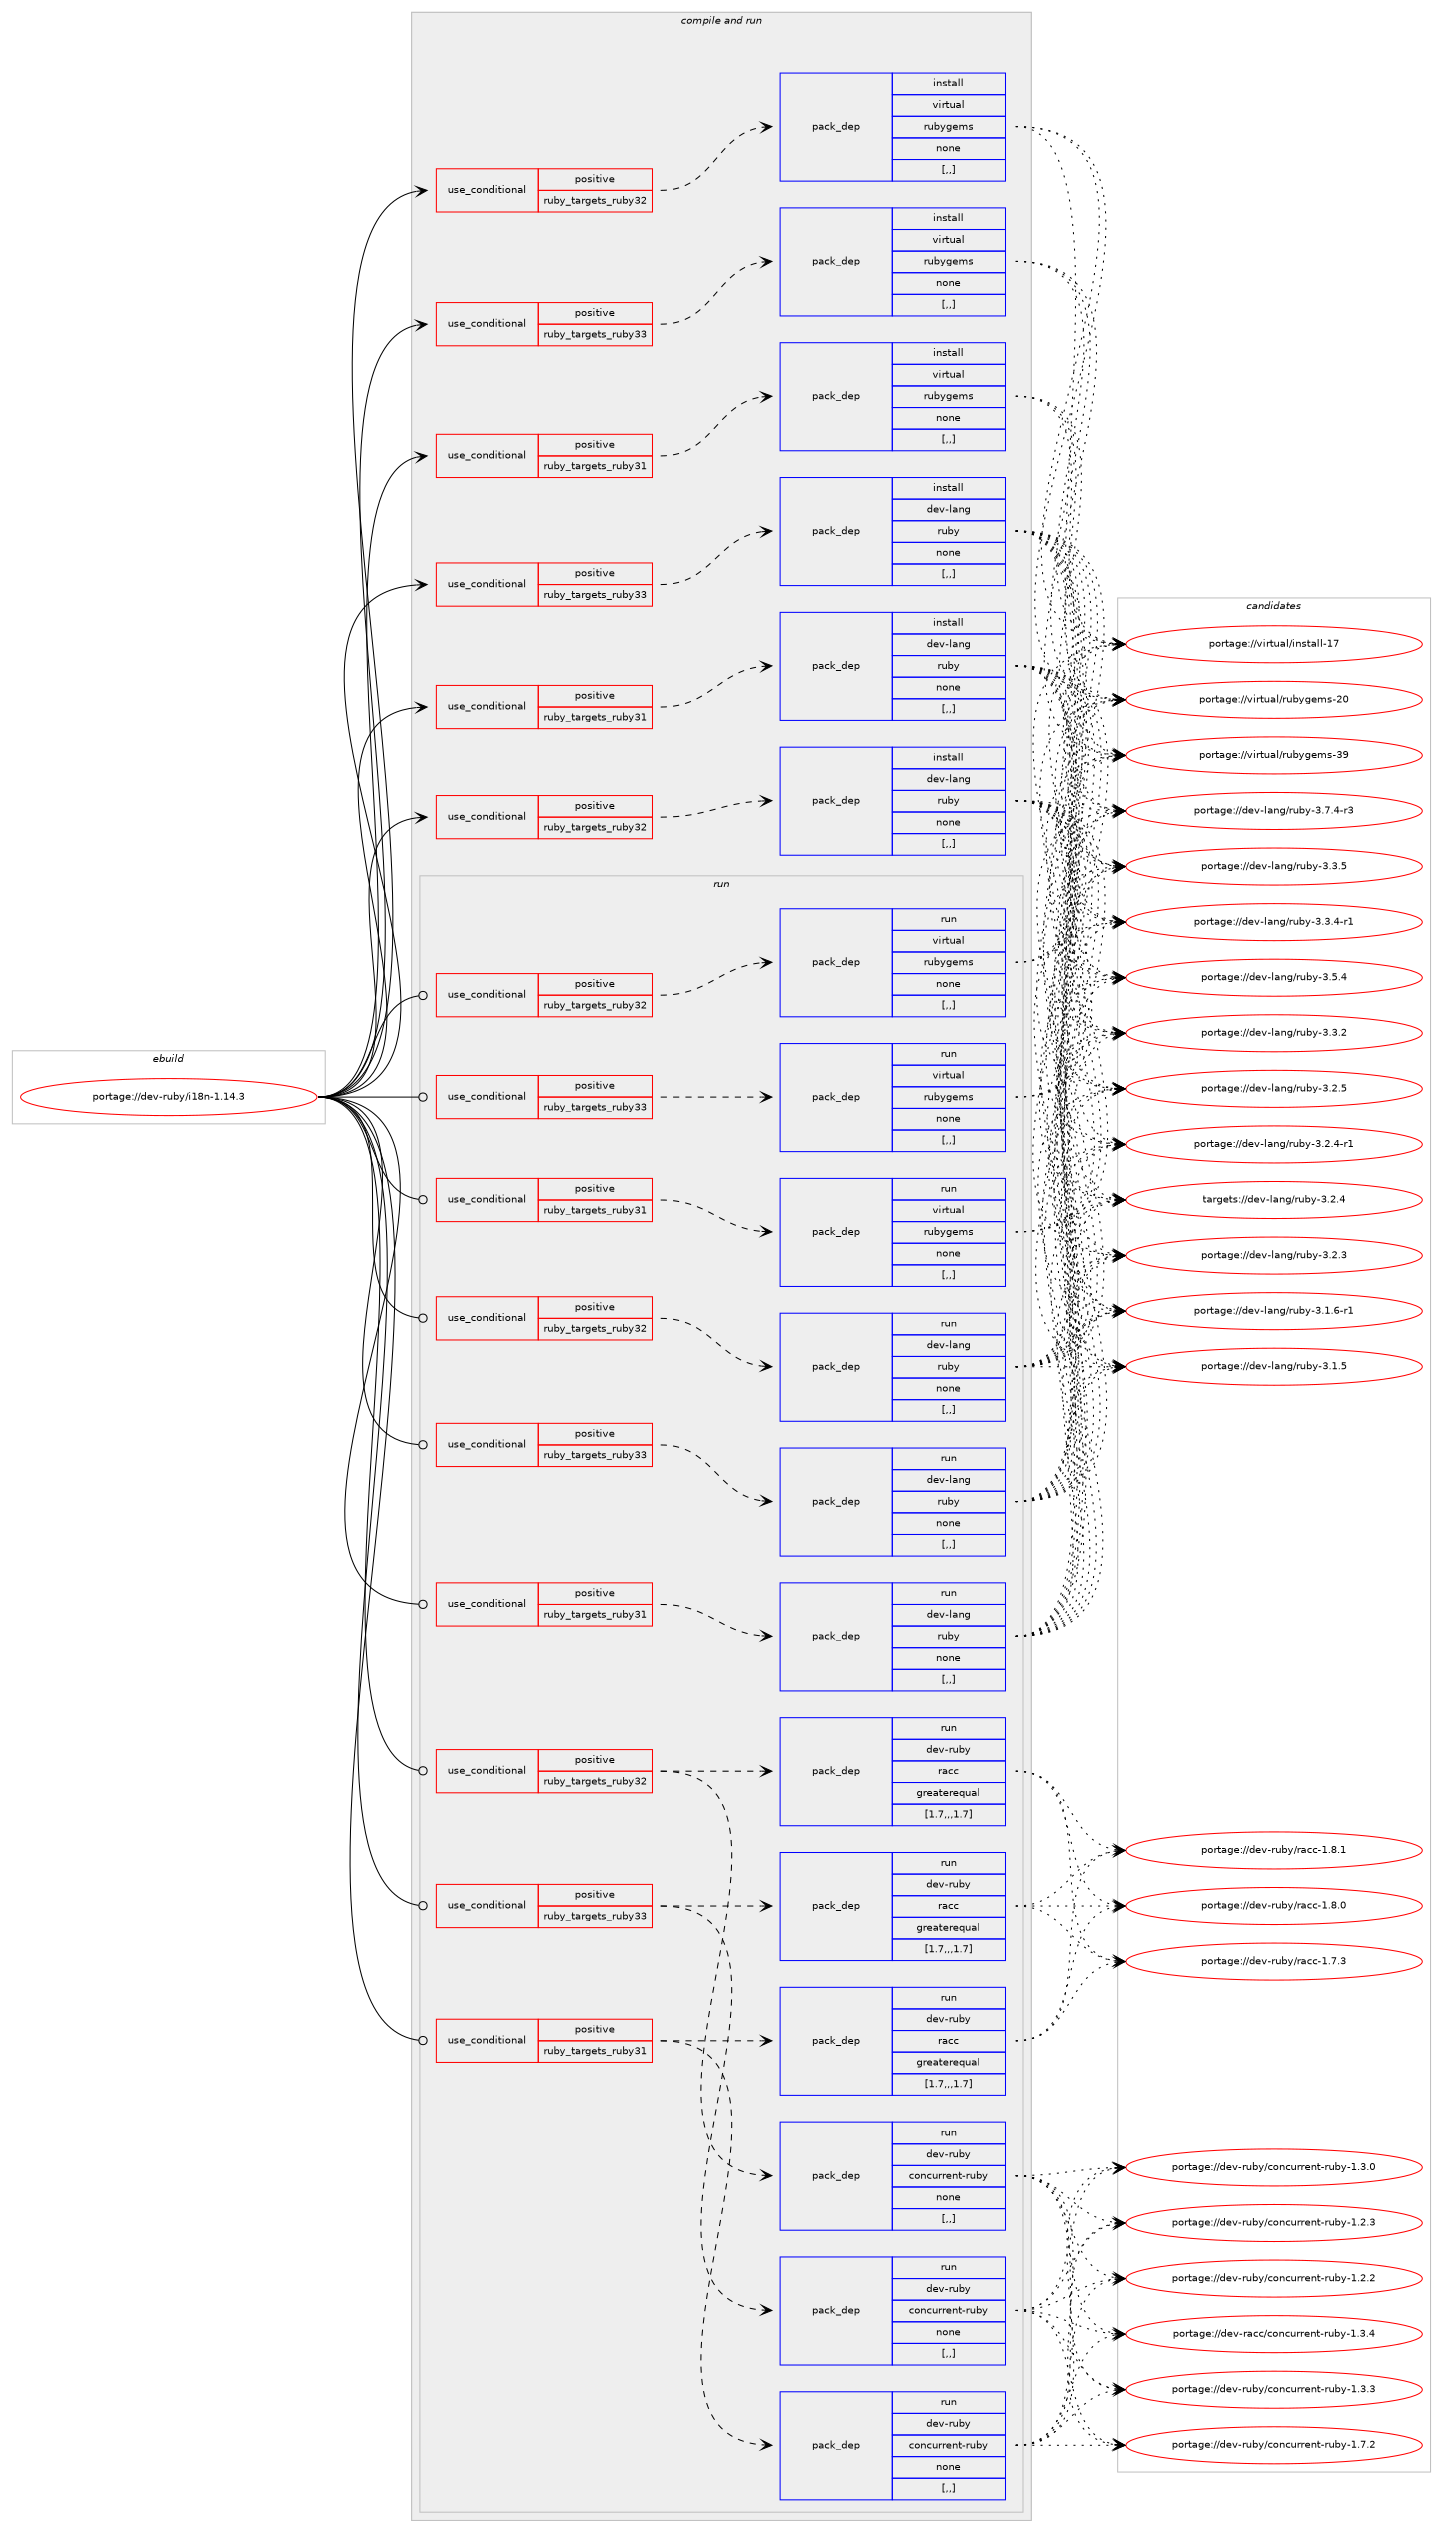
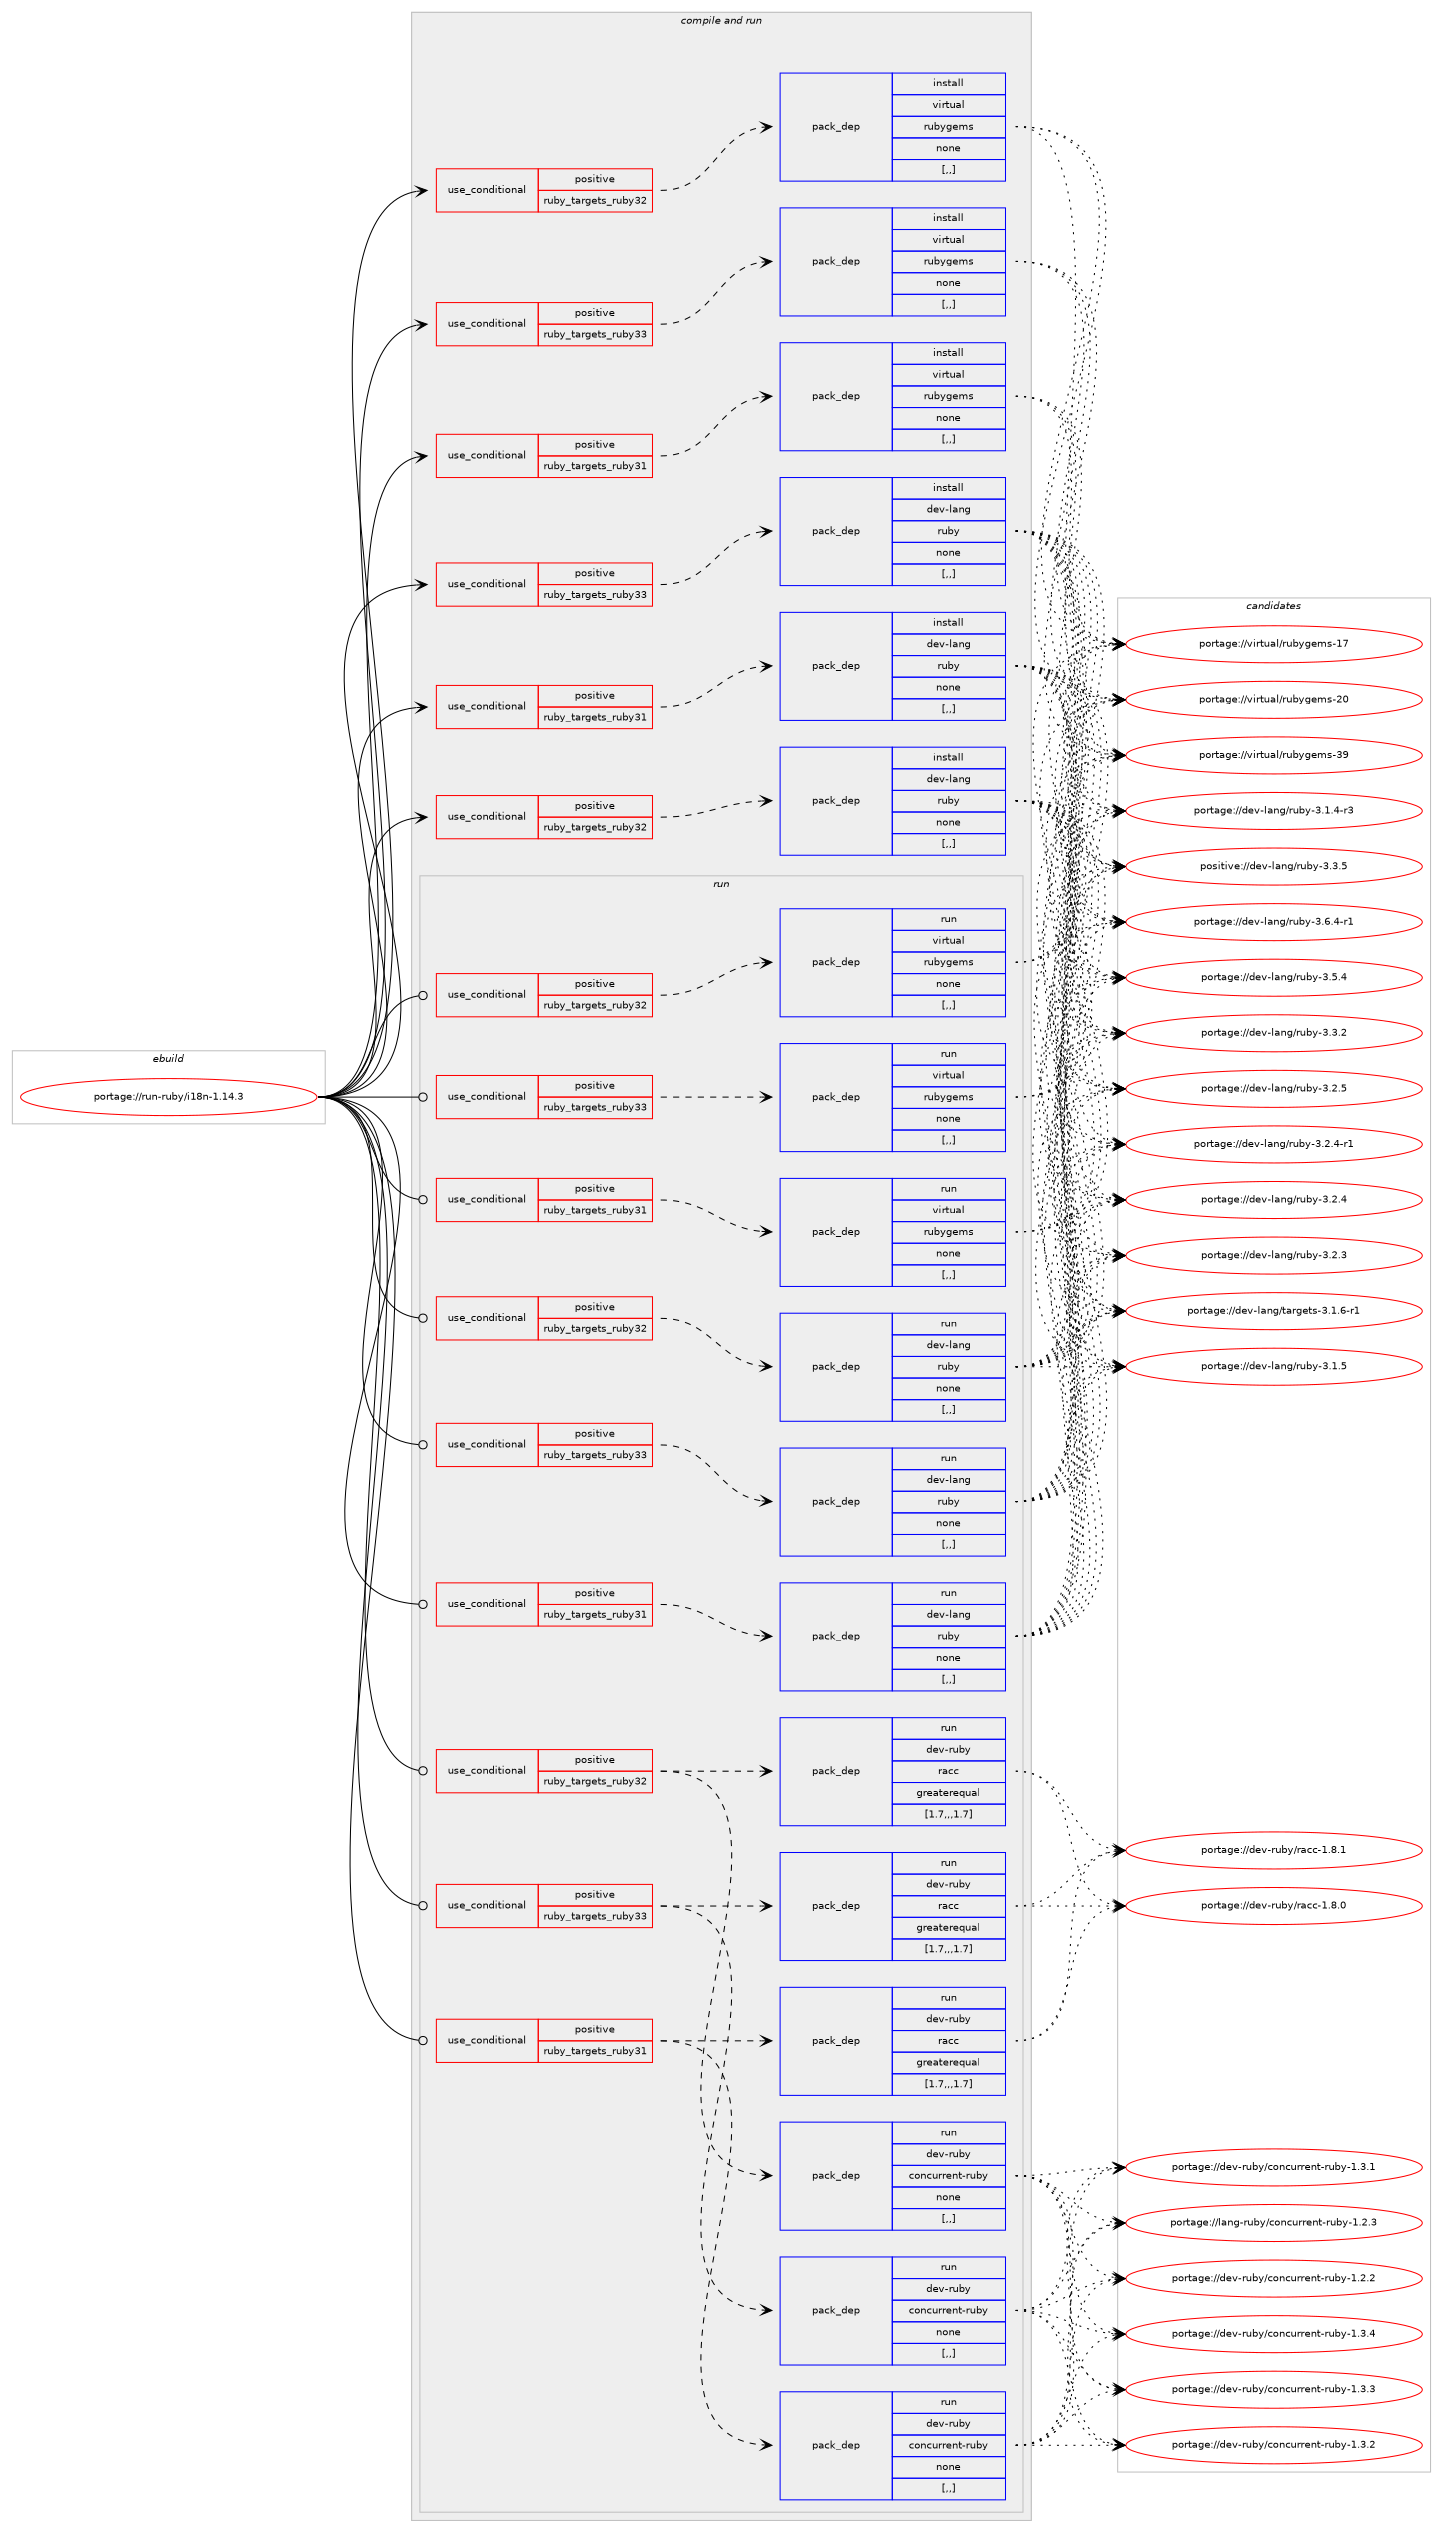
(1274, 644) -> (1274, 644)
(1274, 811) -> (1274, 811)
(1274, 867) -> (1274, 867)
(1274, 922) -> (1274, 922)
(169, 1097) -> (169, 1097)
(1274, 1200) -> (1274, 1200)
(1274, 1311) -> (1274, 1311)
(1274, 1962) -> none
(1274, 2167) -> (1274, 2167)
(1274, 2223) -> (1274, 2223)
(1274, 2334) -> (1274, 2334)
(1274, 2445) -> (1274, 2445)
